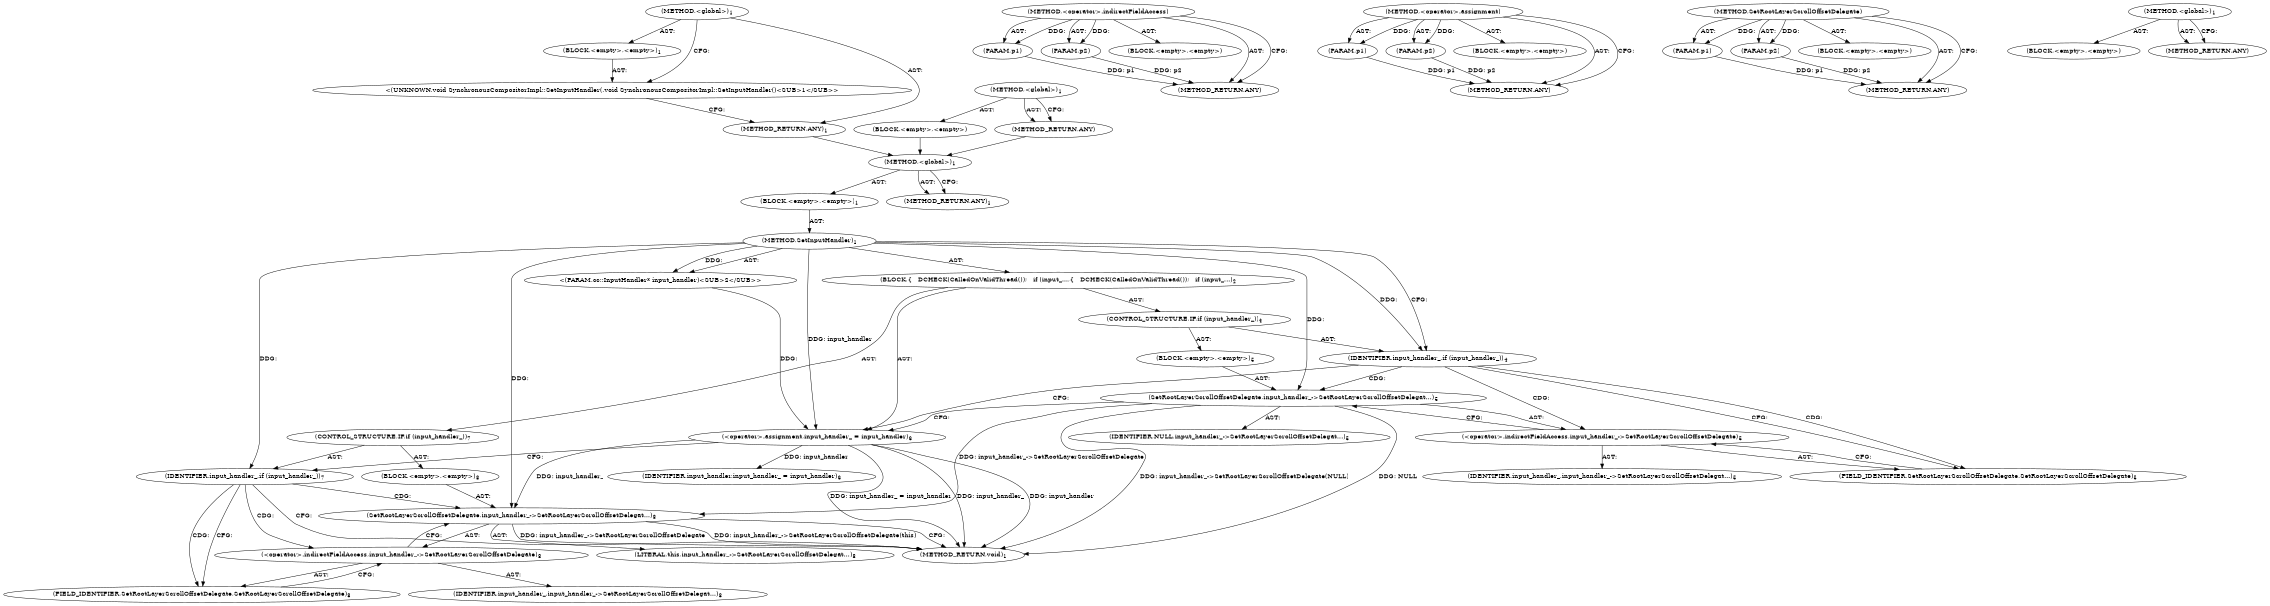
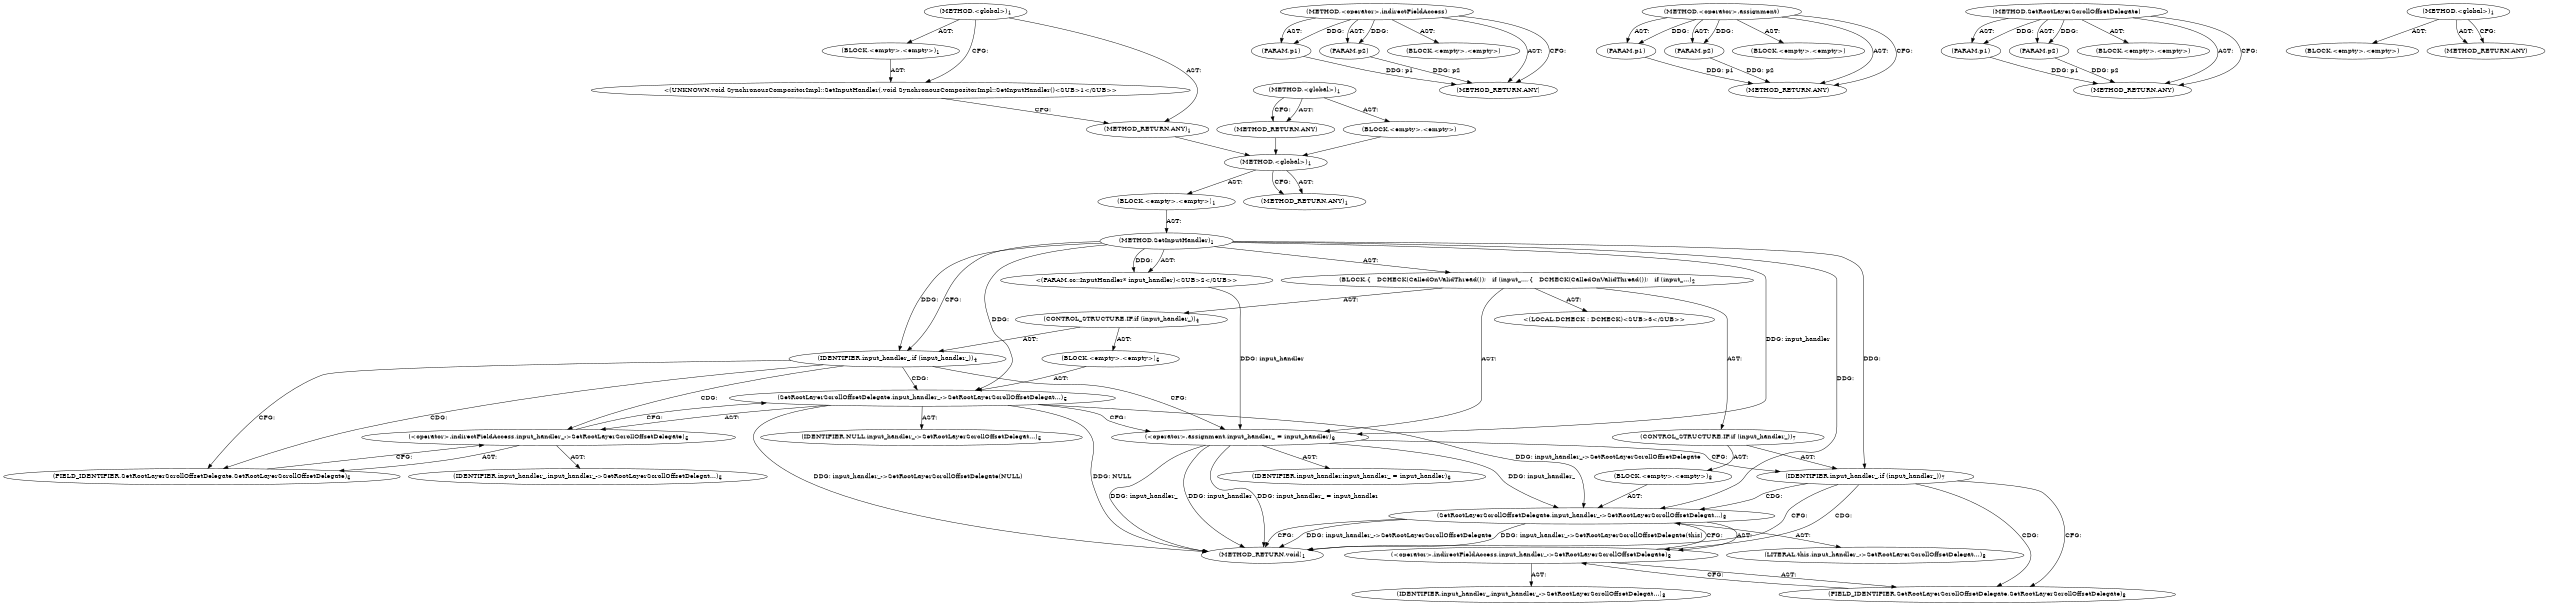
none -> (1604, 320)
(790, 359) -> (1272, 359)
(816, 457) -> (1311, 457)
